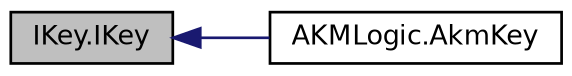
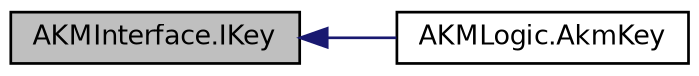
(92, 38) -> (155, 38)
